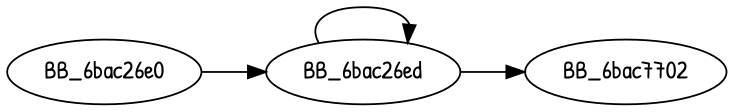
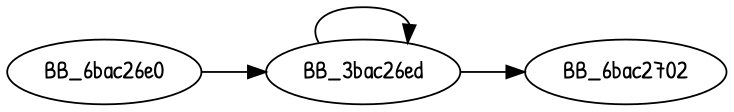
(363, 72) -> (363, 72)
(626, 72) -> (626, 72)
